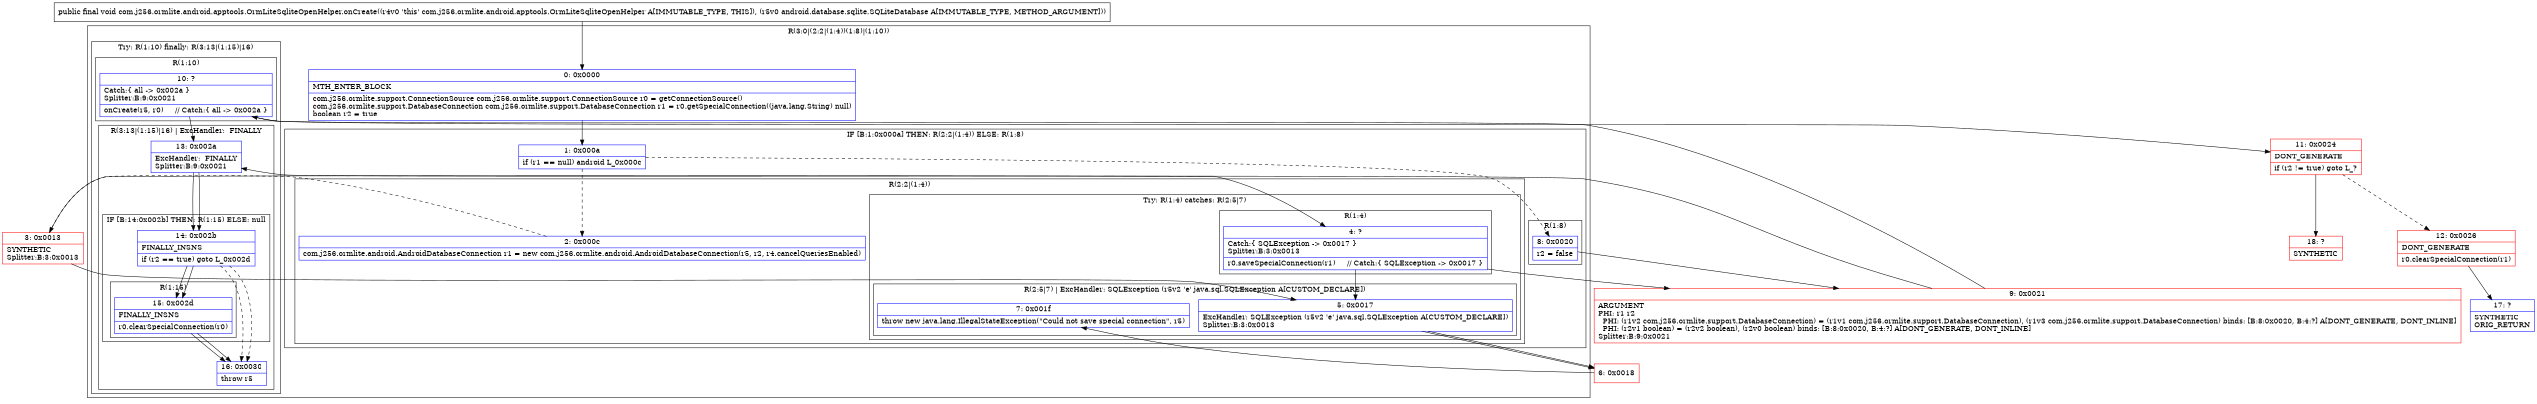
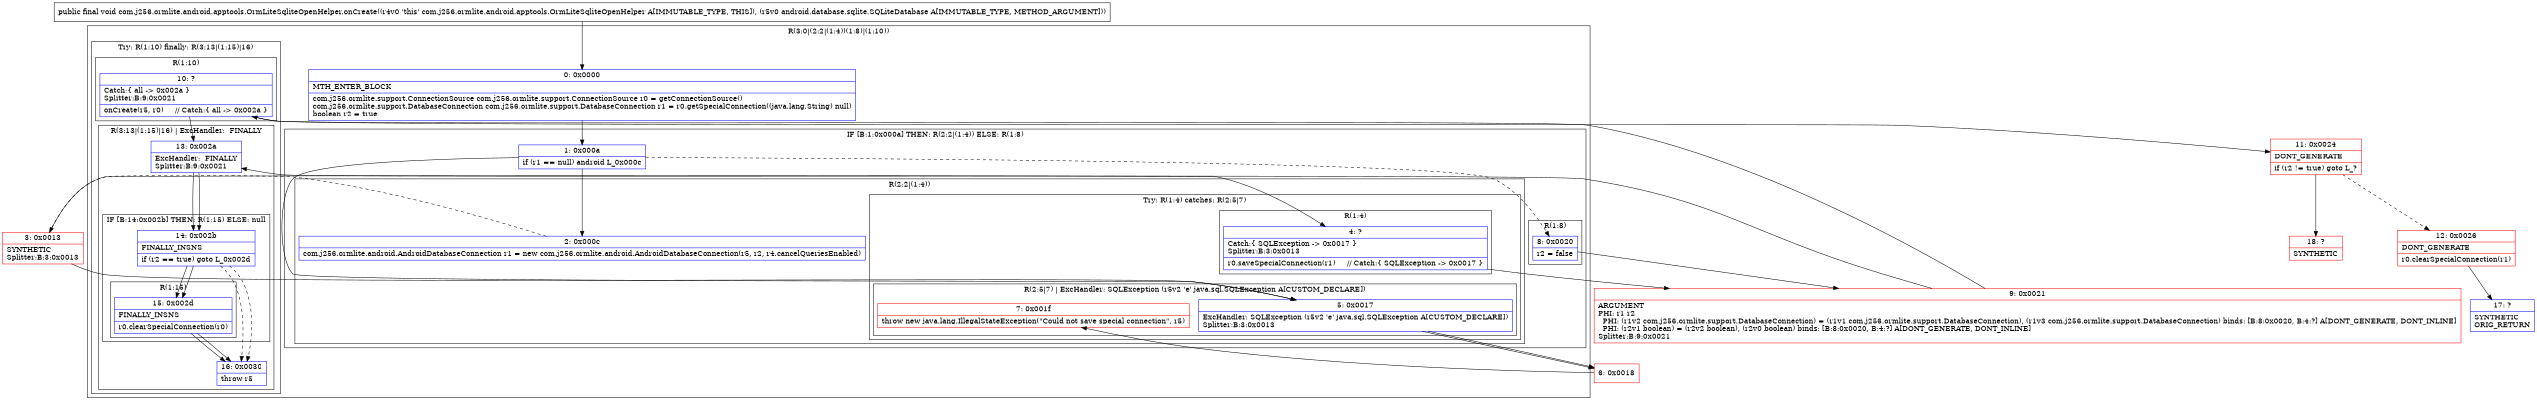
(582, 200) -> (582, 200)
(1355, 280) -> (331, 277)
(1033, 316) -> (1033, 316)
